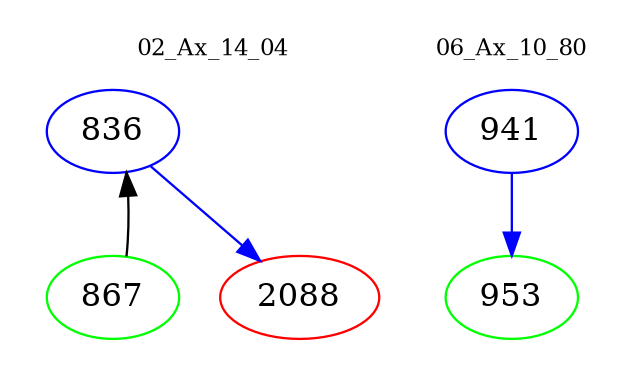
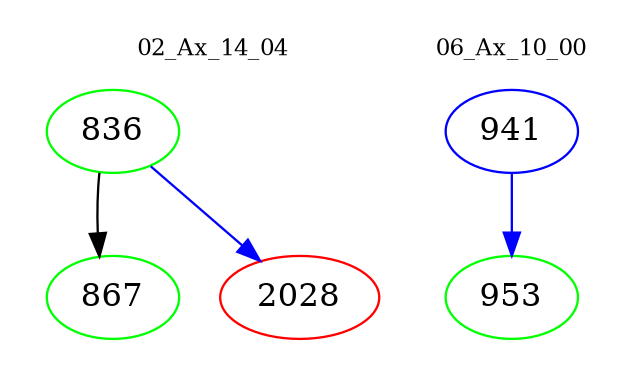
(512, 50) -> (512, 50)
(113, 131) -> (113, 131)
(128, 226) -> (98, 203)
(300, 297) -> (300, 297)
